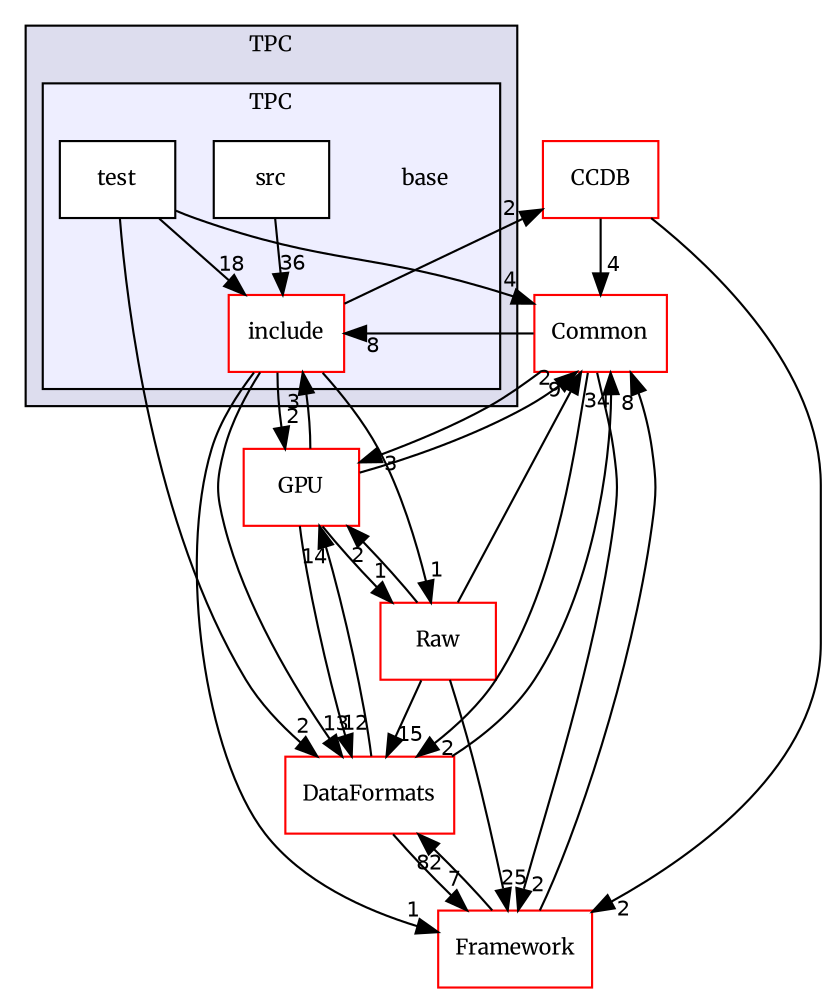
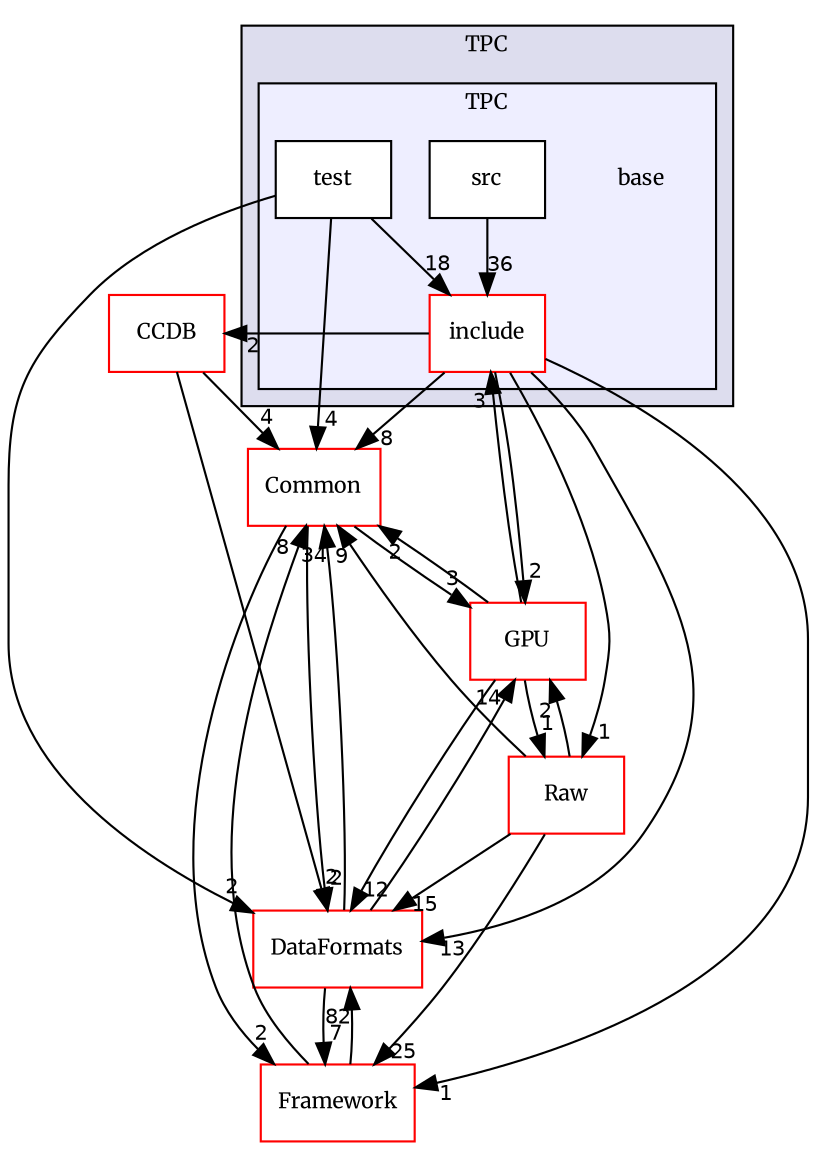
(450, 333) -> (391, 419)
(821, 575) -> (253, 643)
